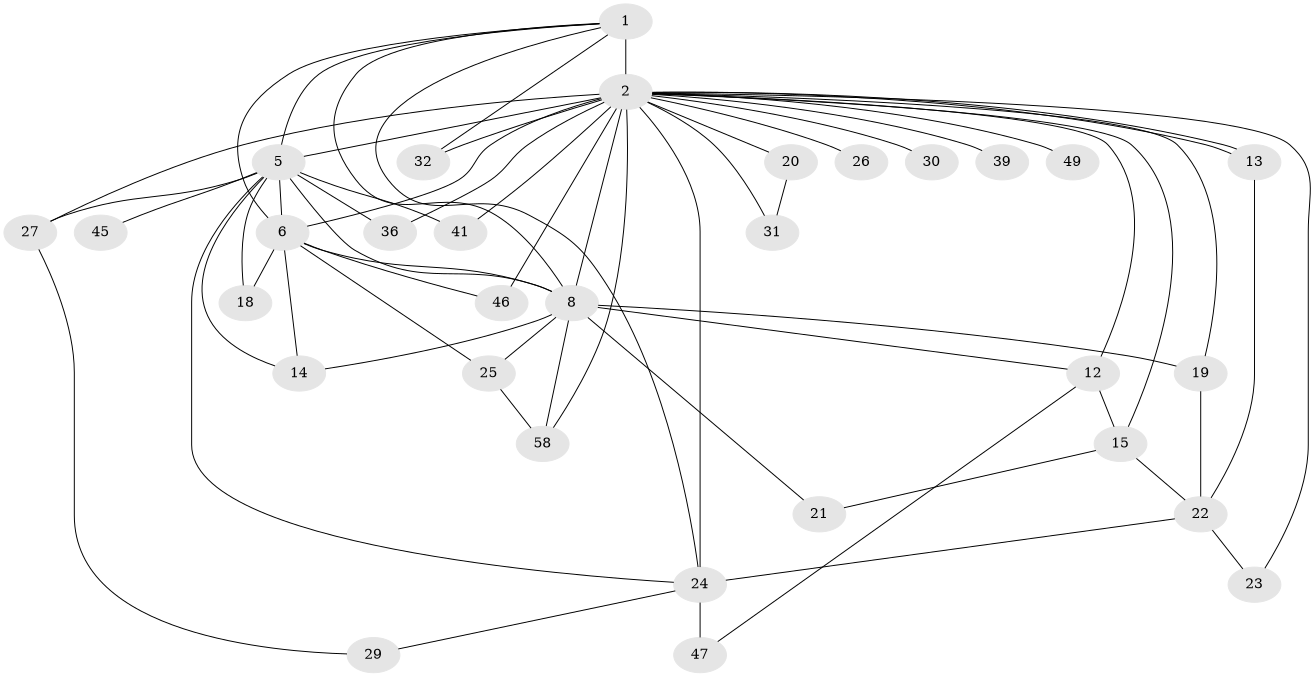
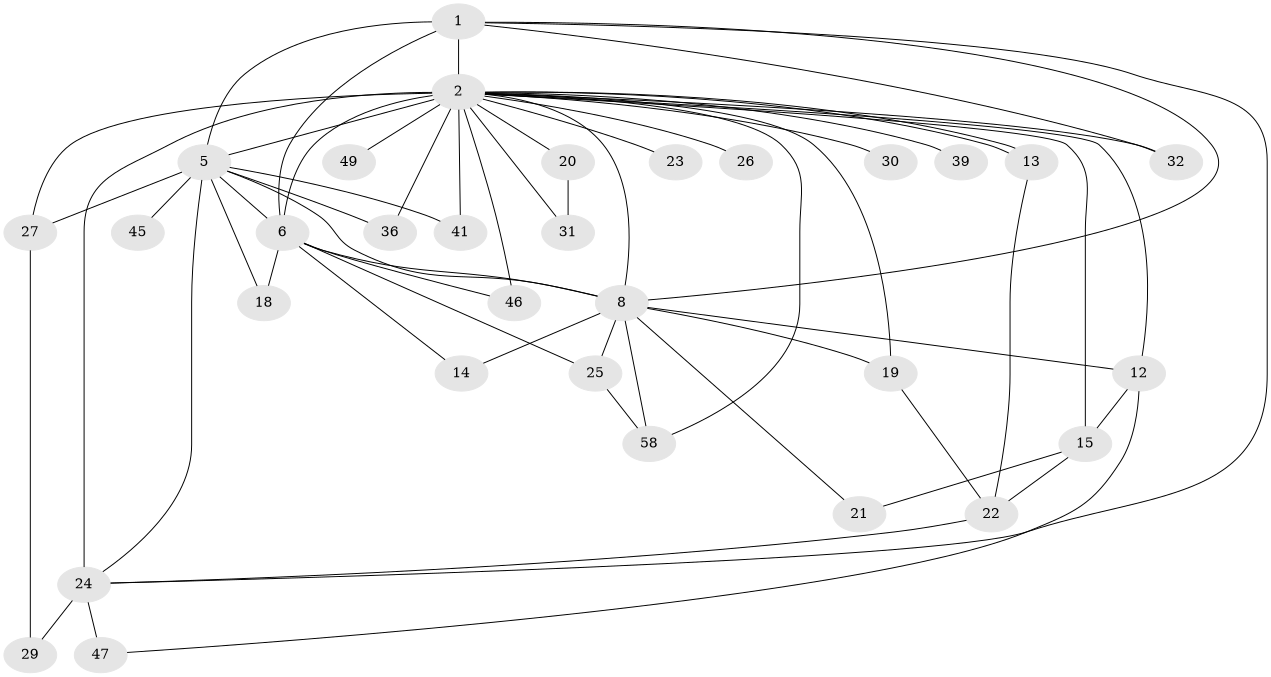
(203, 281) -> none
(1228, 550) -> none
